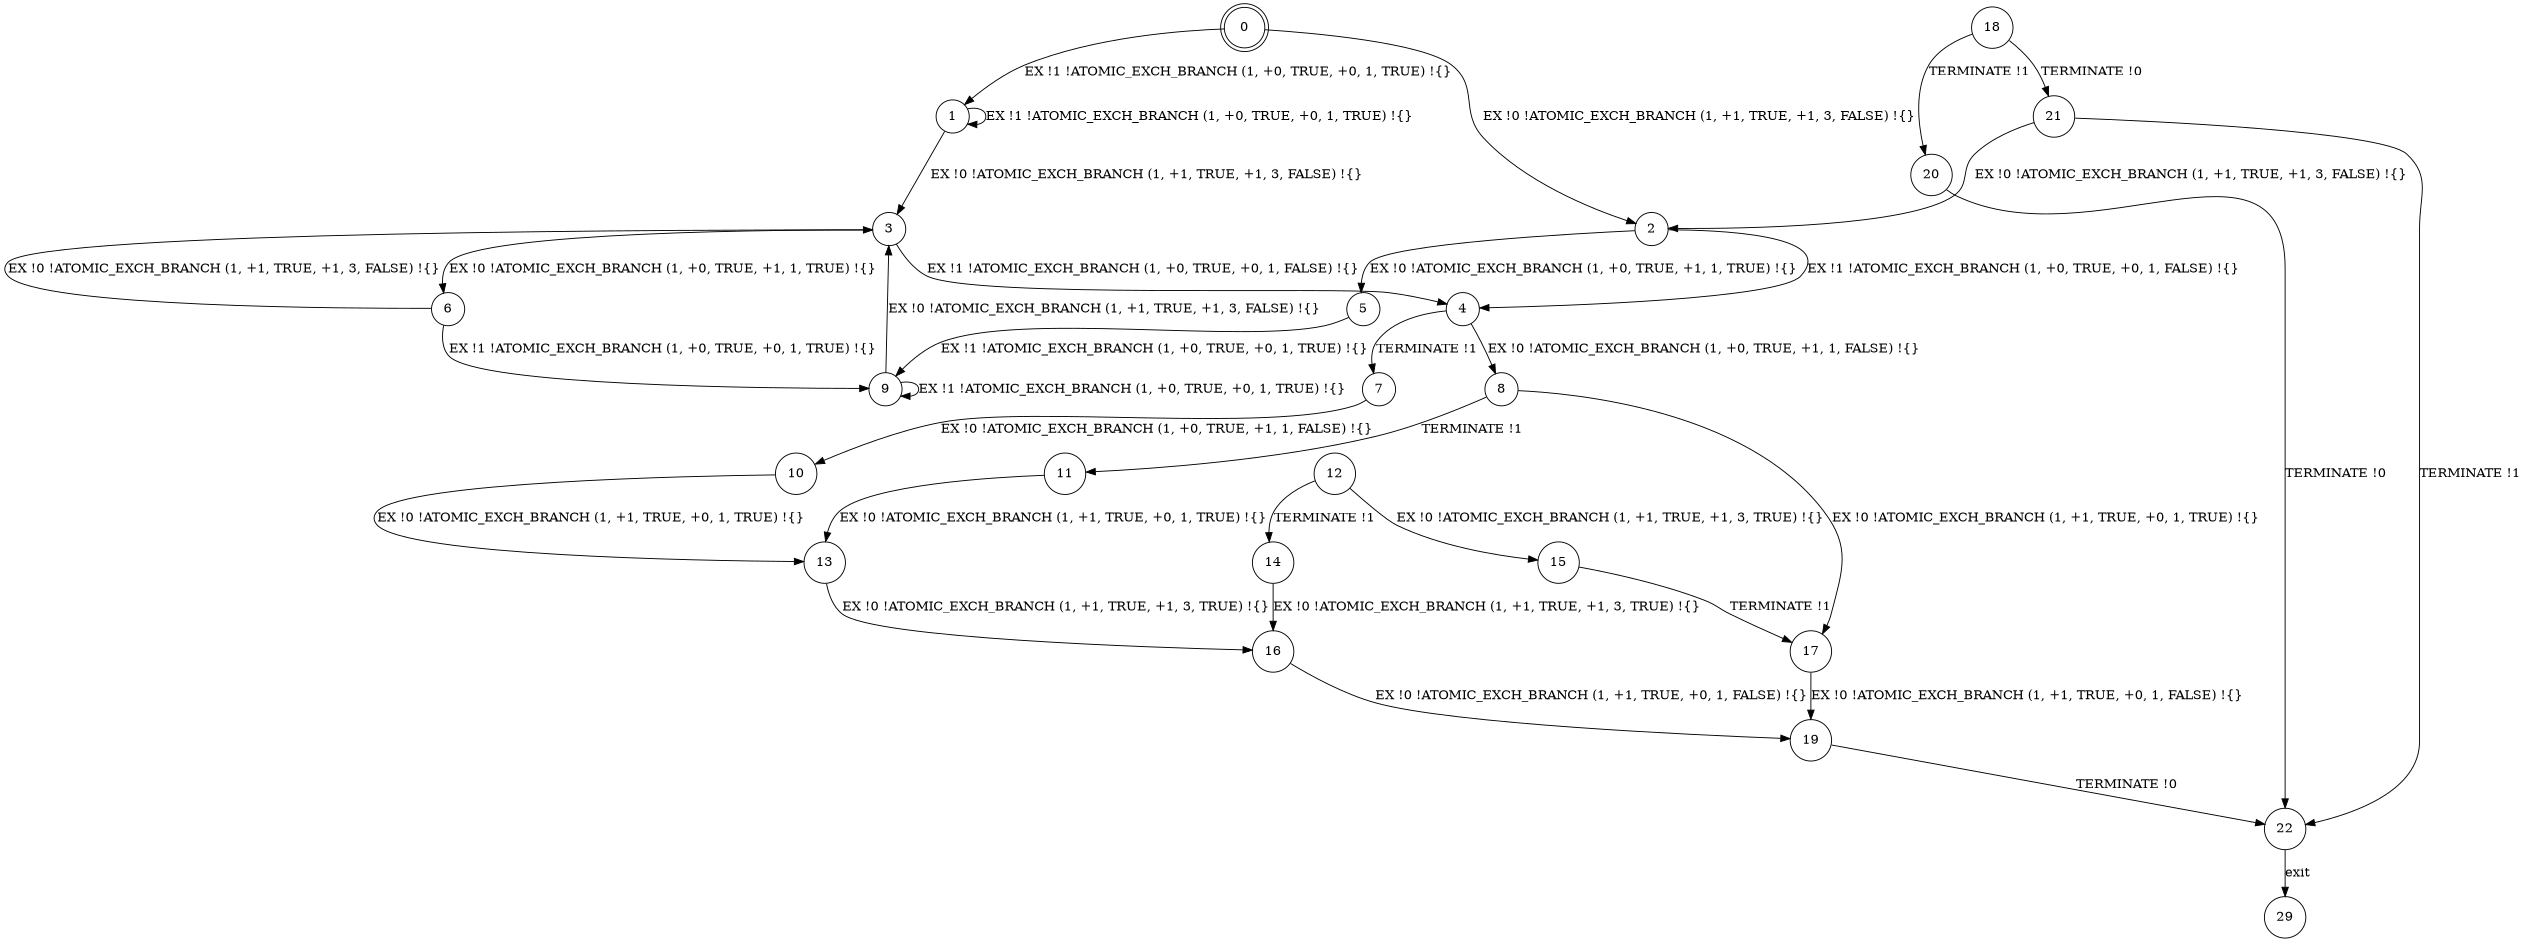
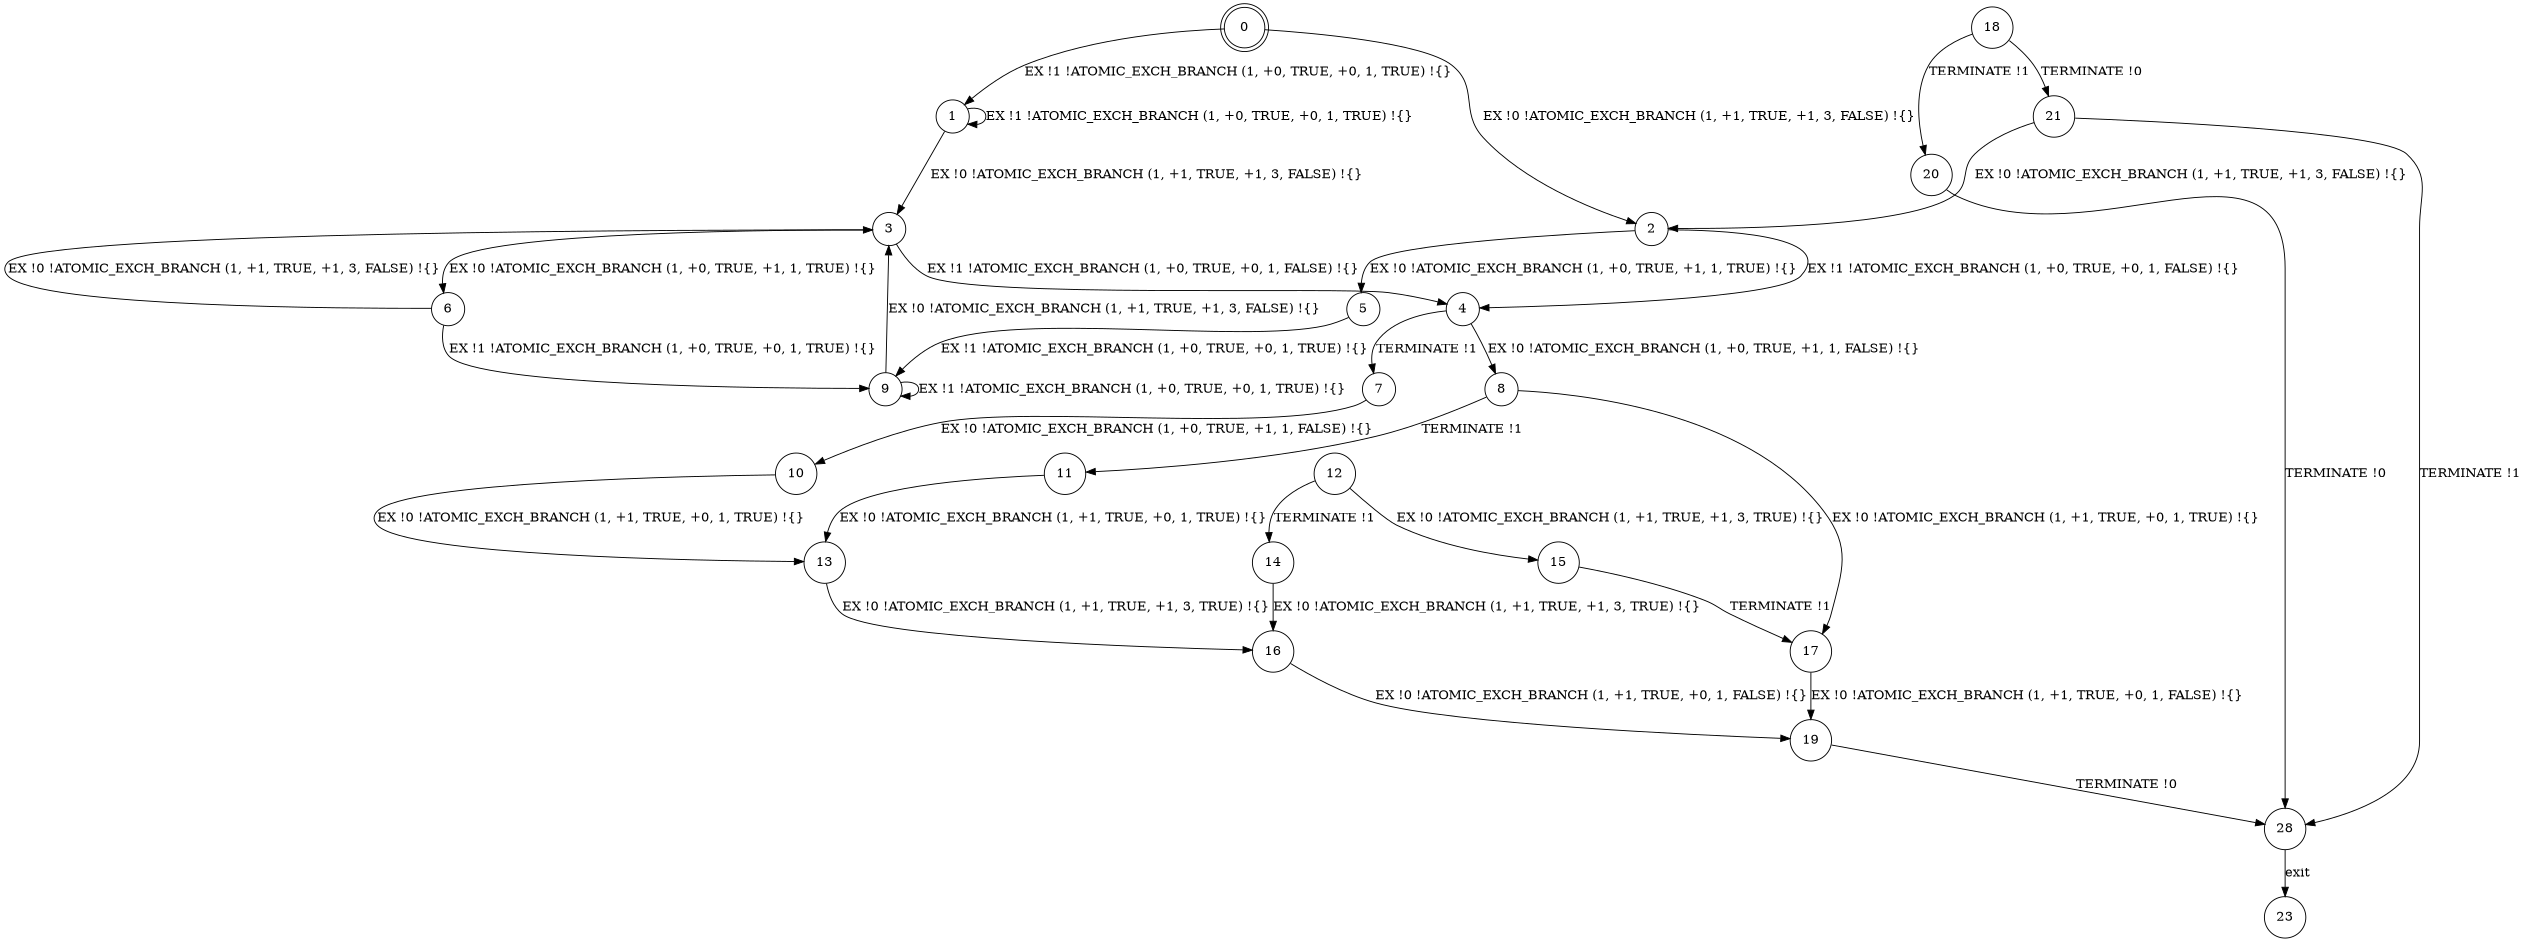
(2285, 829) -> (2285, 829)
(2285, 917) -> (2285, 917)
